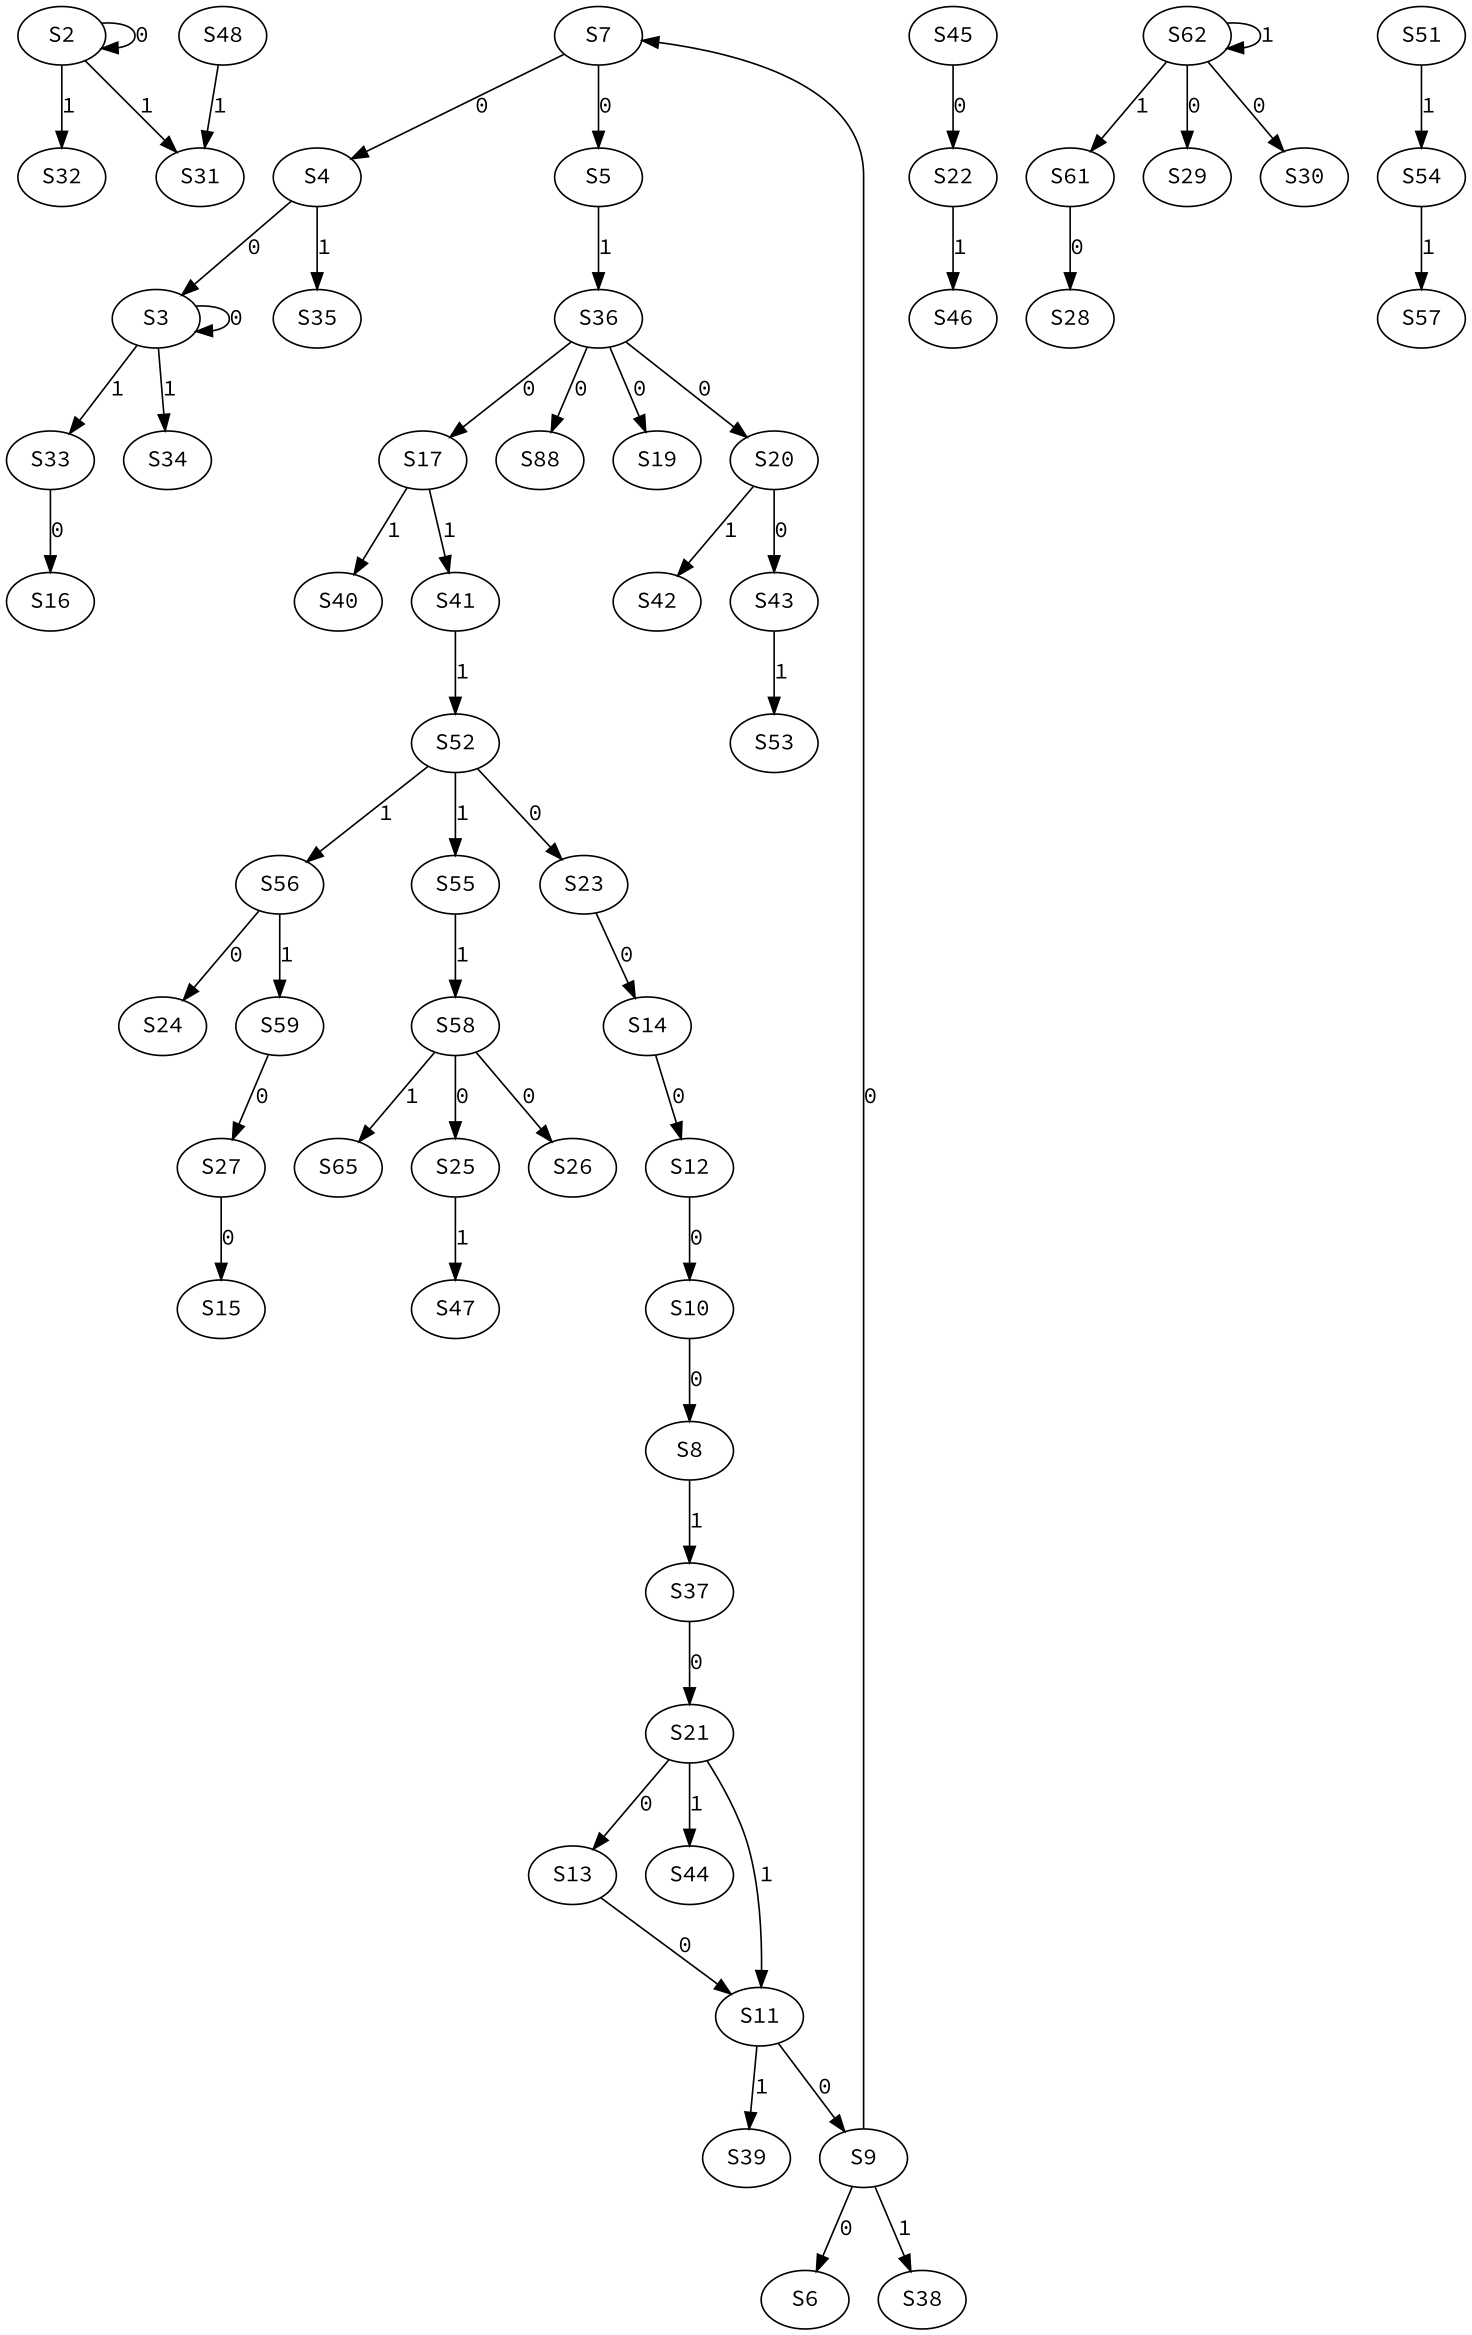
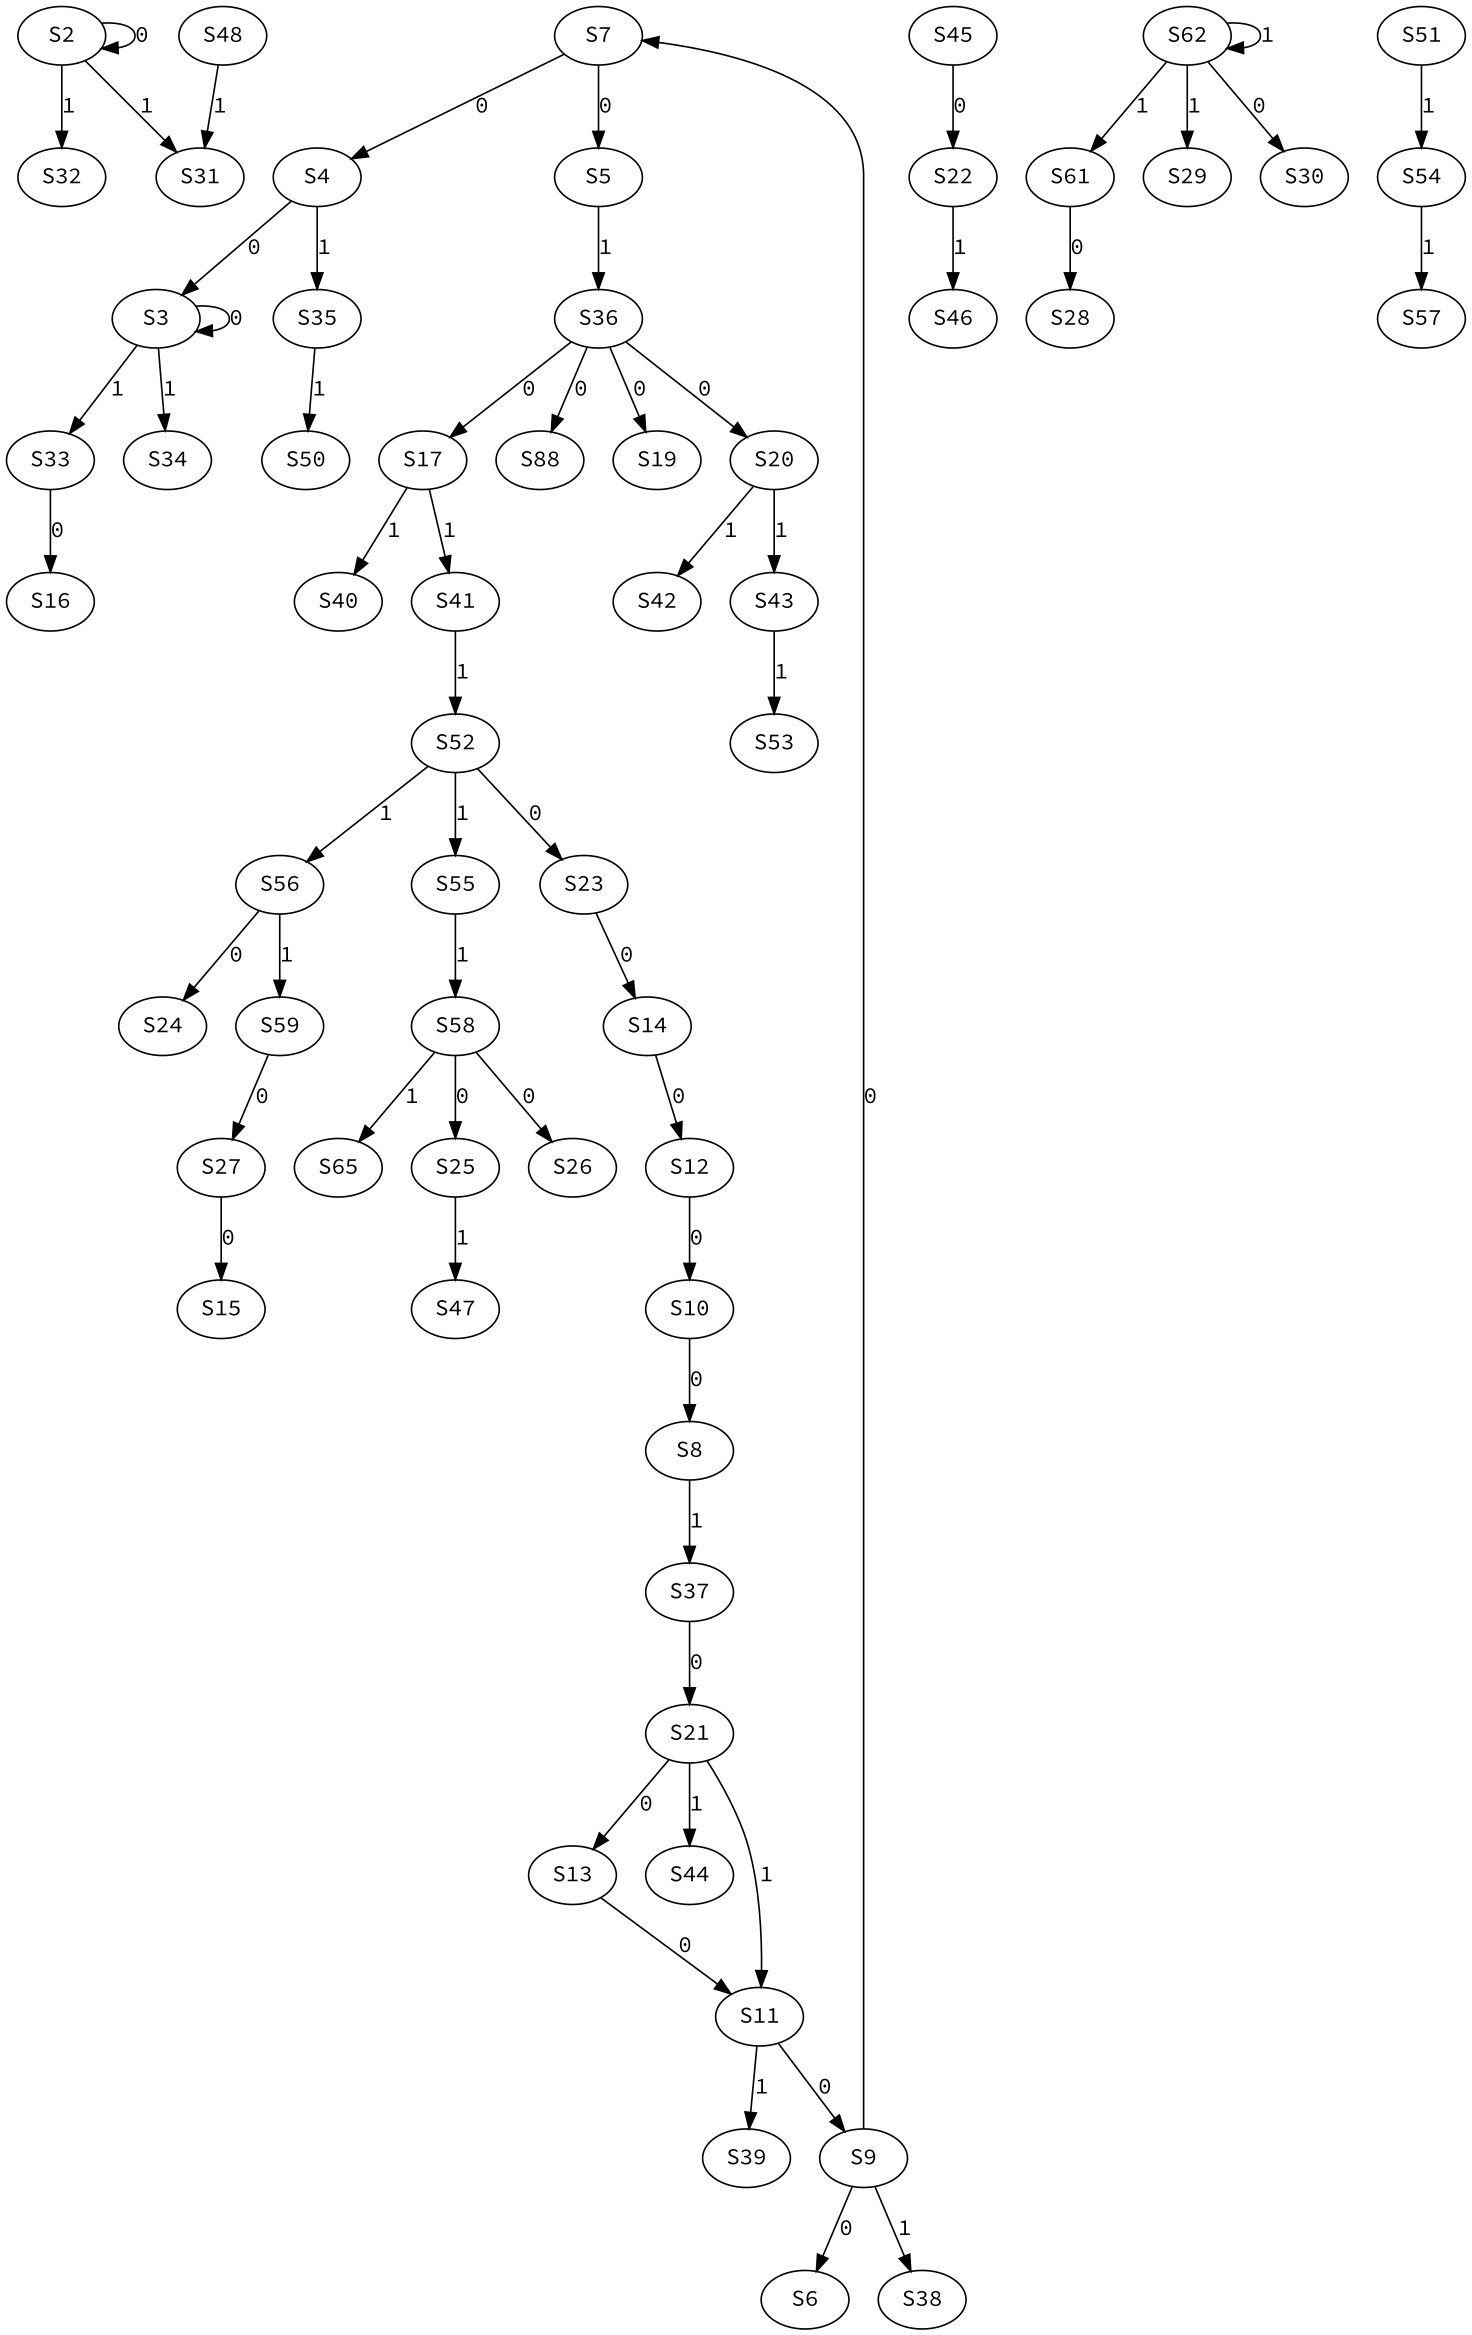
(1195, 107) -> (1195, 107)
none -> (306, 460)
(781, 531) -> (781, 531)
